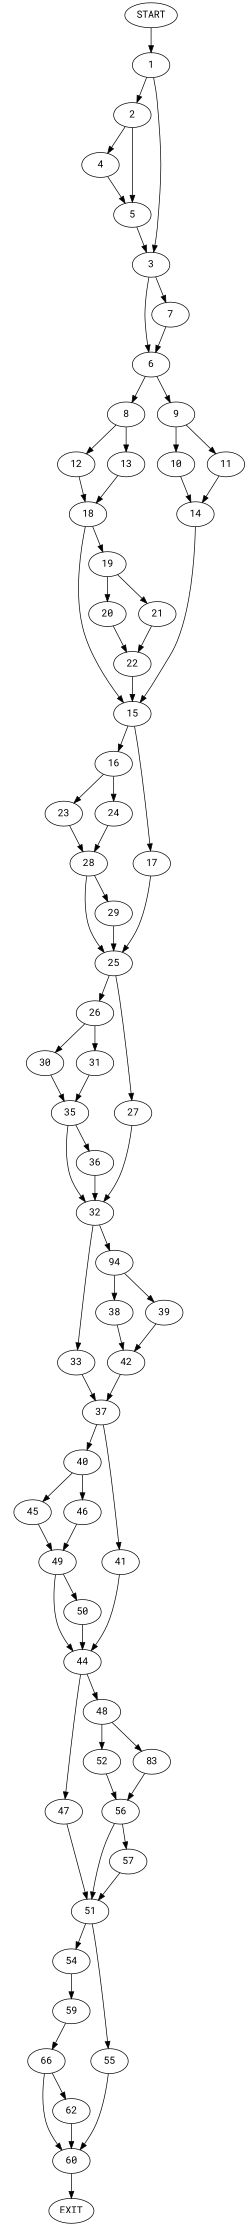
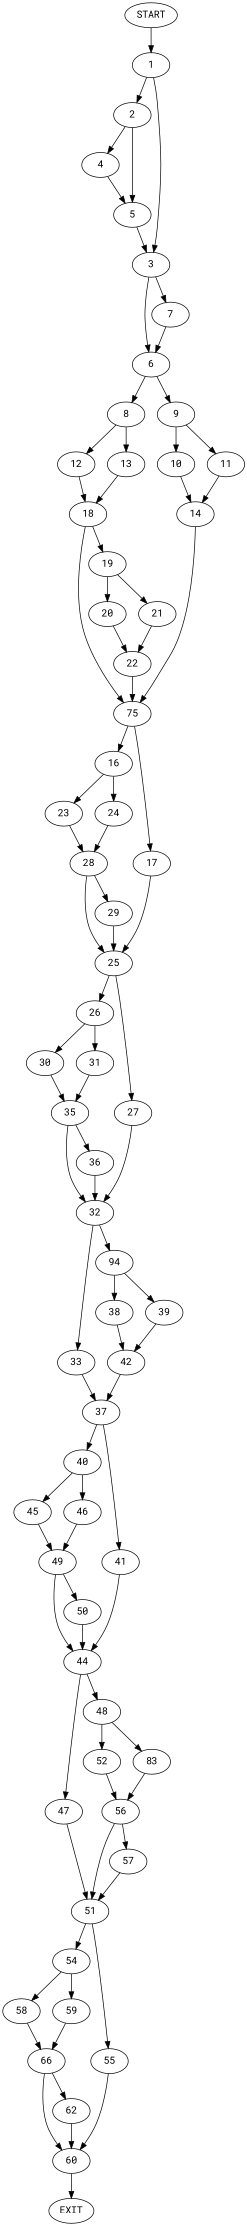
(132, 714) -> (132, 714)
none -> (21, 2011)
